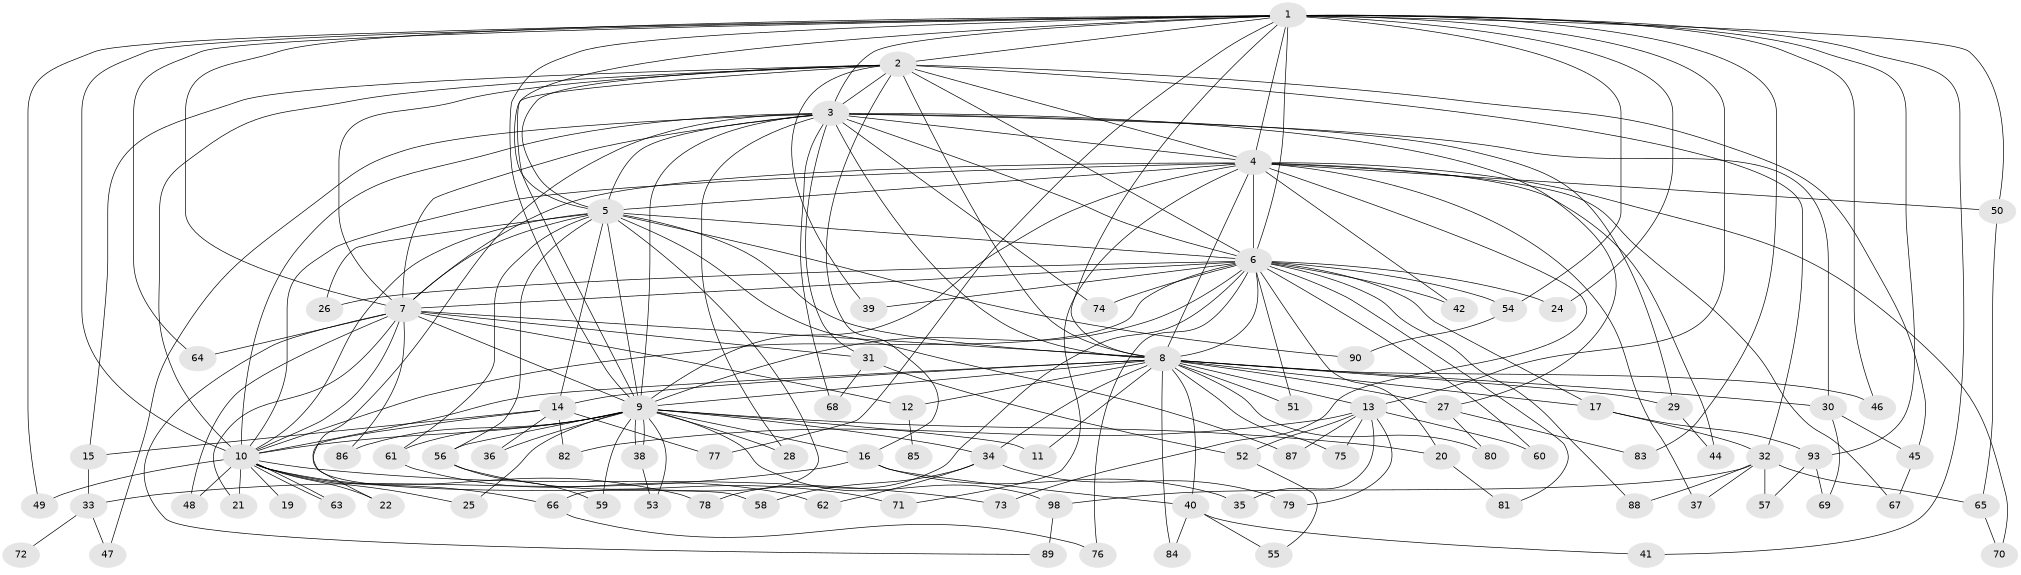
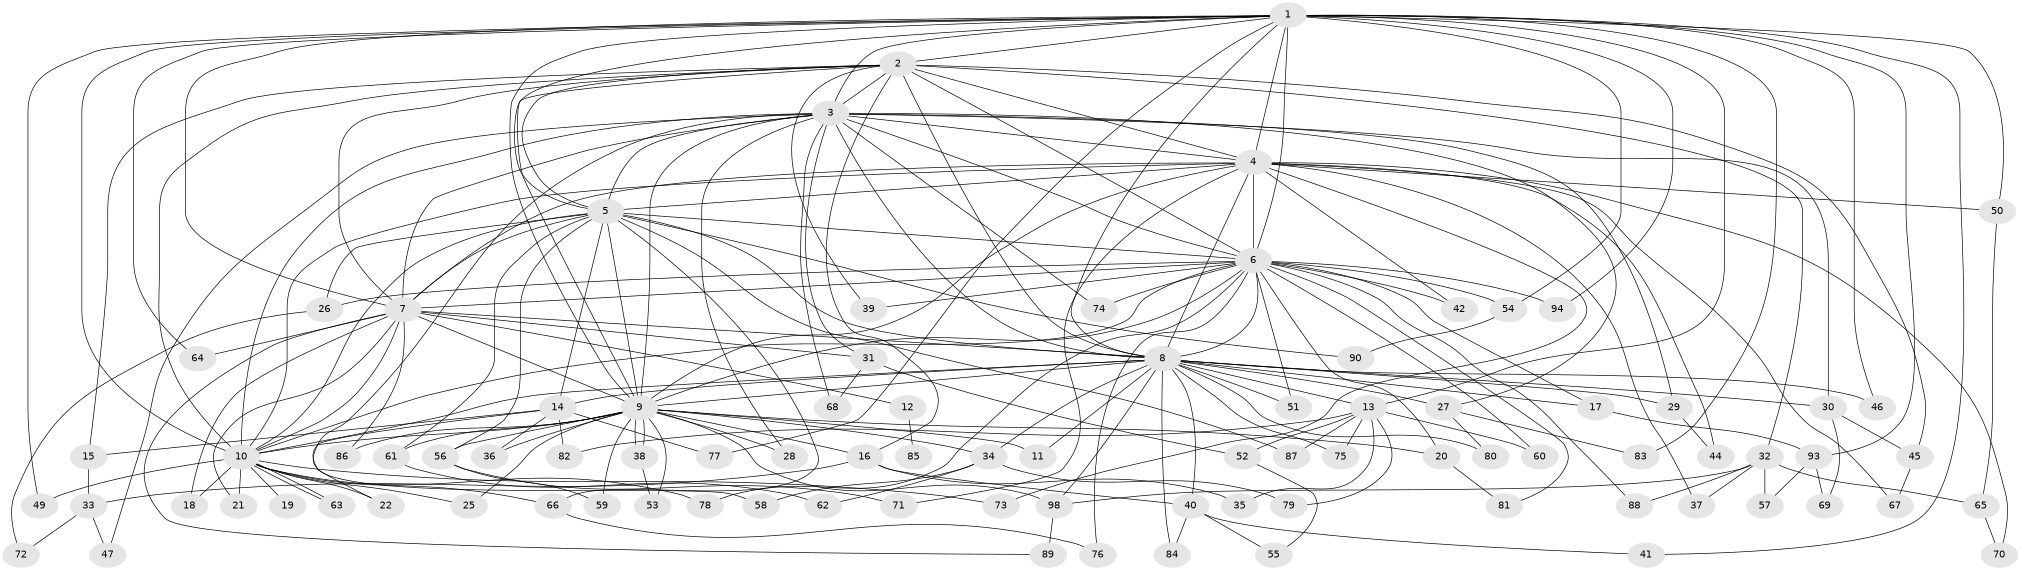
(1558, 310) -> (1558, 310)
none -> (123, 373)
(1024, 385) -> (1107, 440)
(1703, 434) -> none
(190, 506) -> (190, 506)
